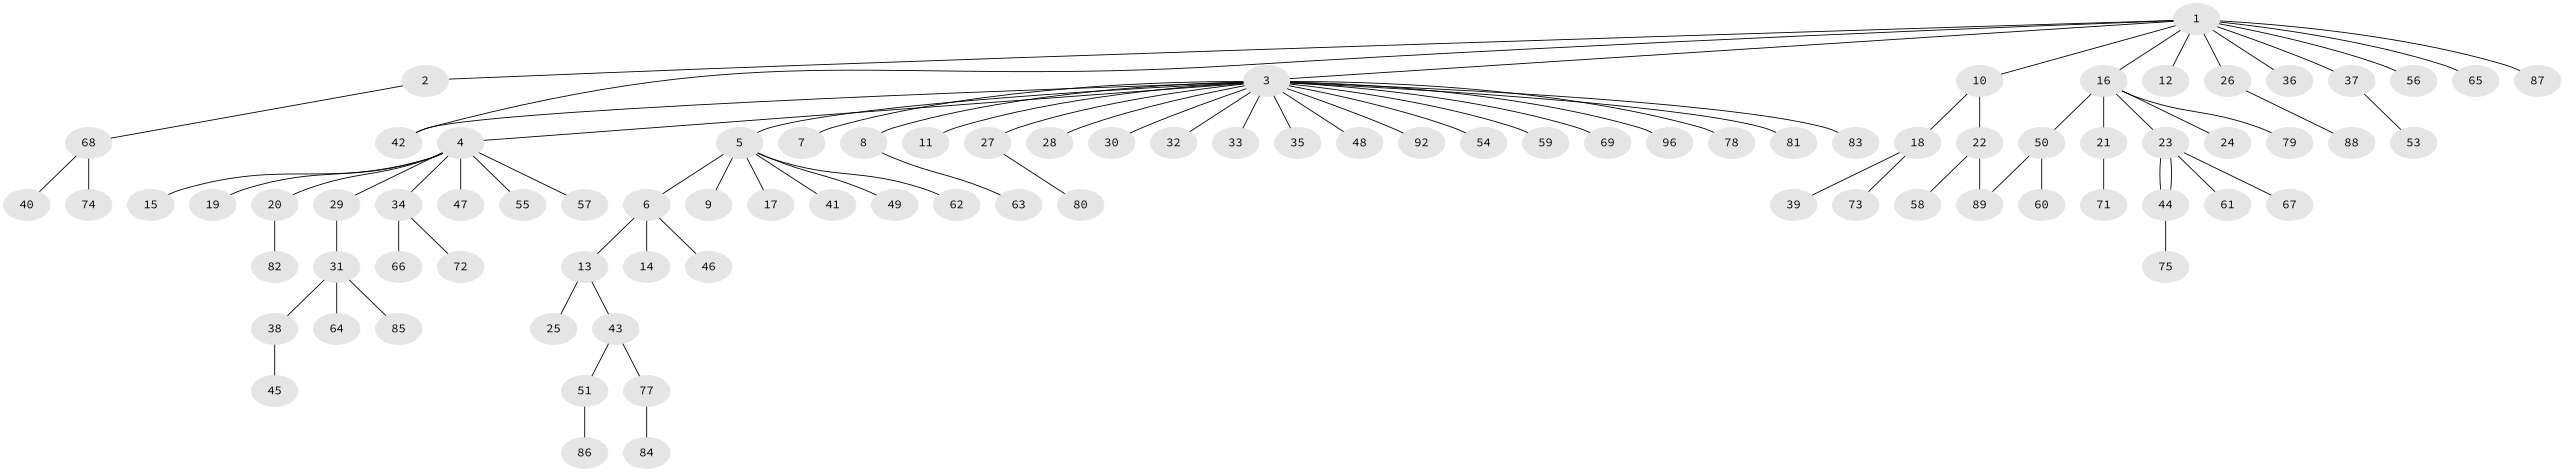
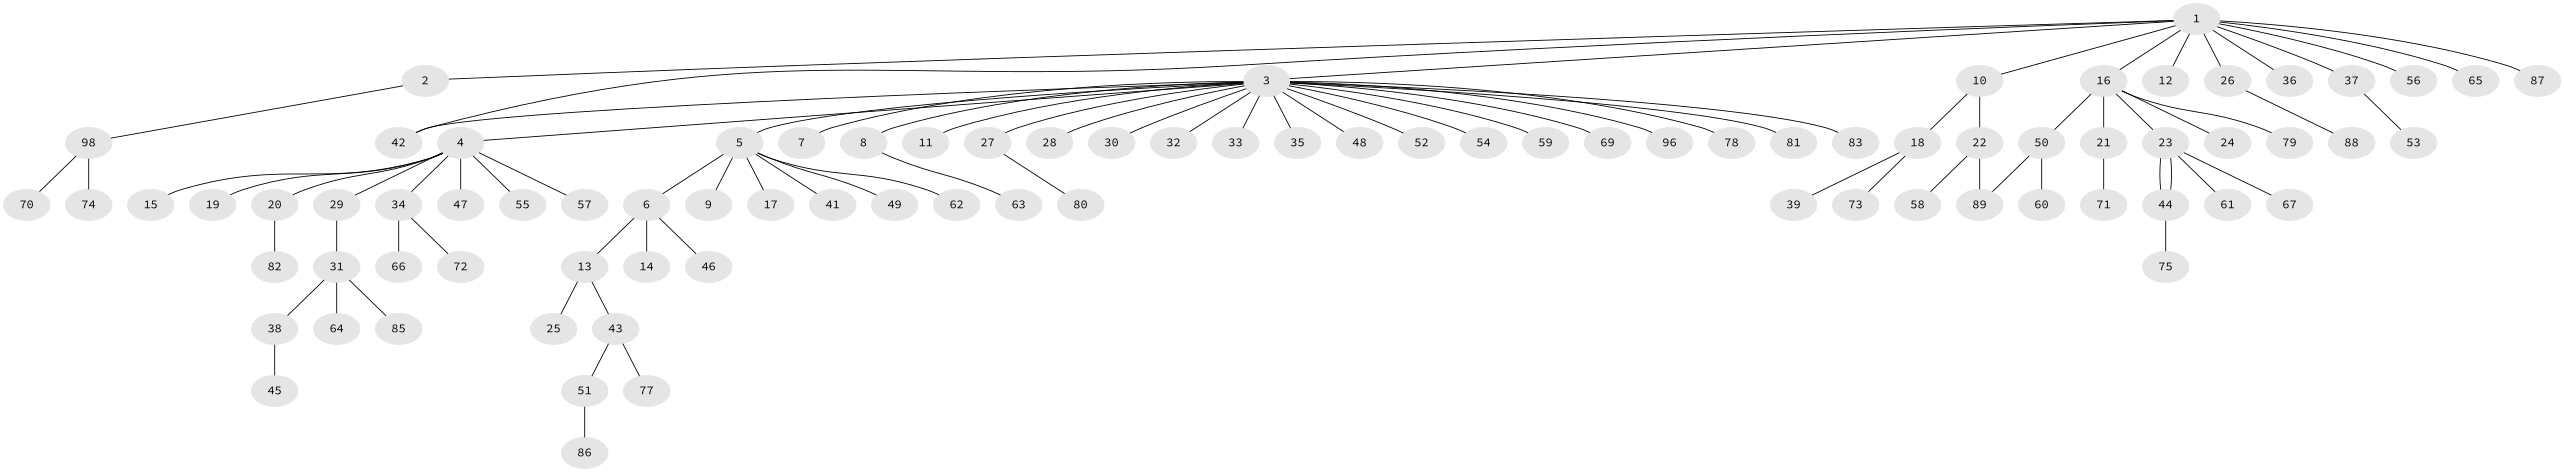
(89, 143) -> (89, 143)
(1422, 143) -> (1422, 143)
(27, 205) -> (27, 205)
(647, 453) -> none
